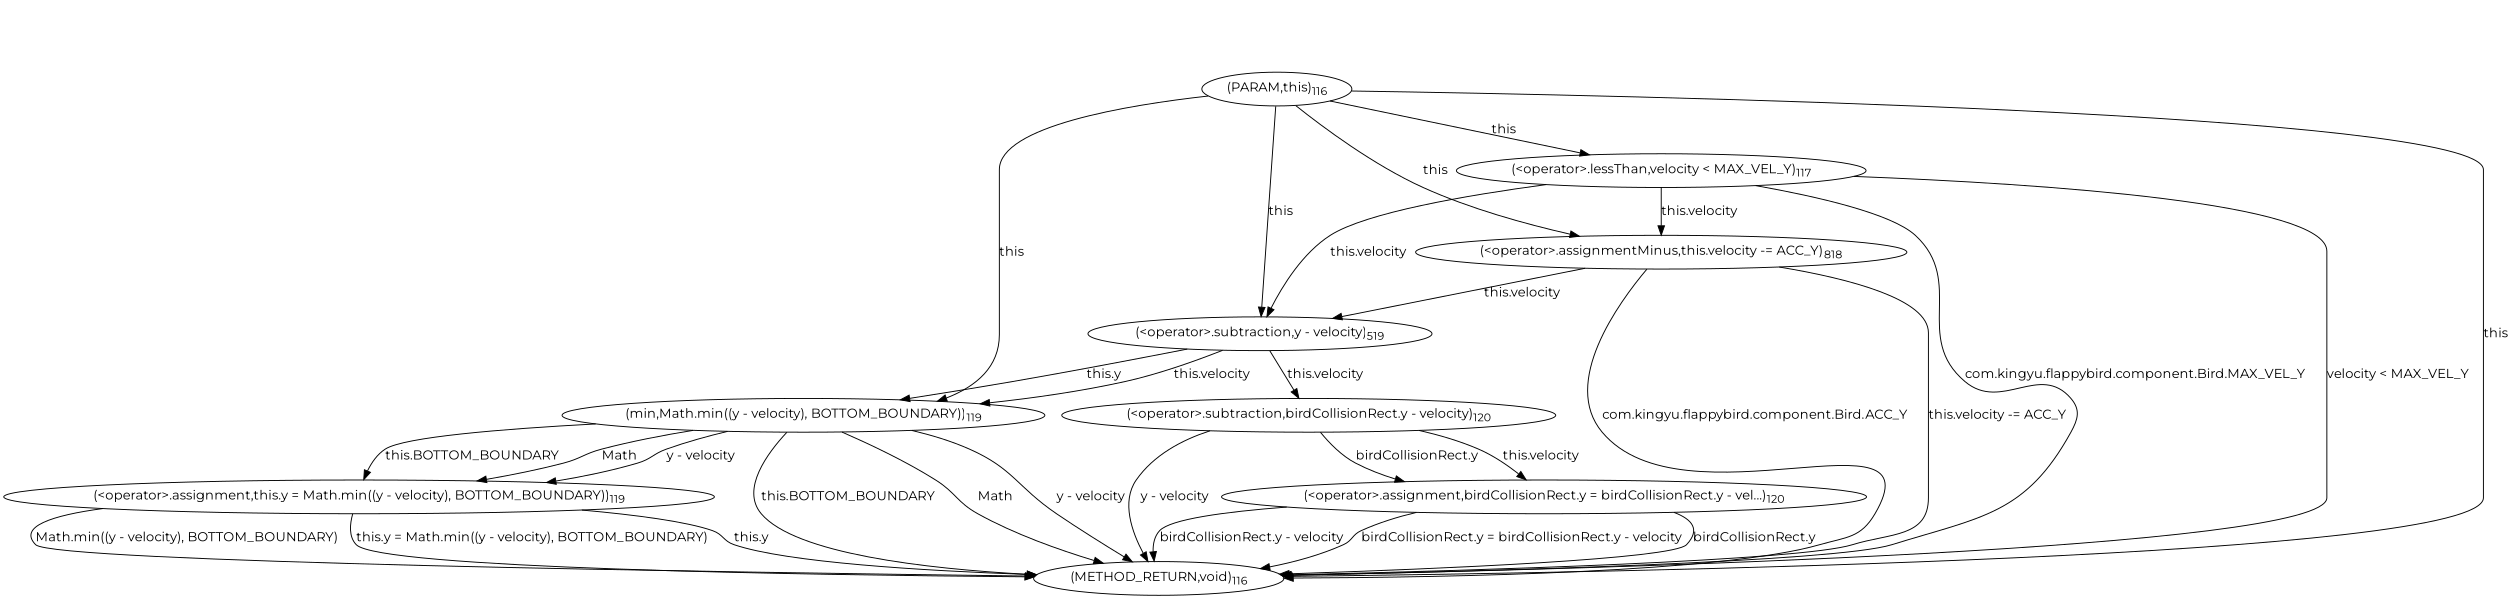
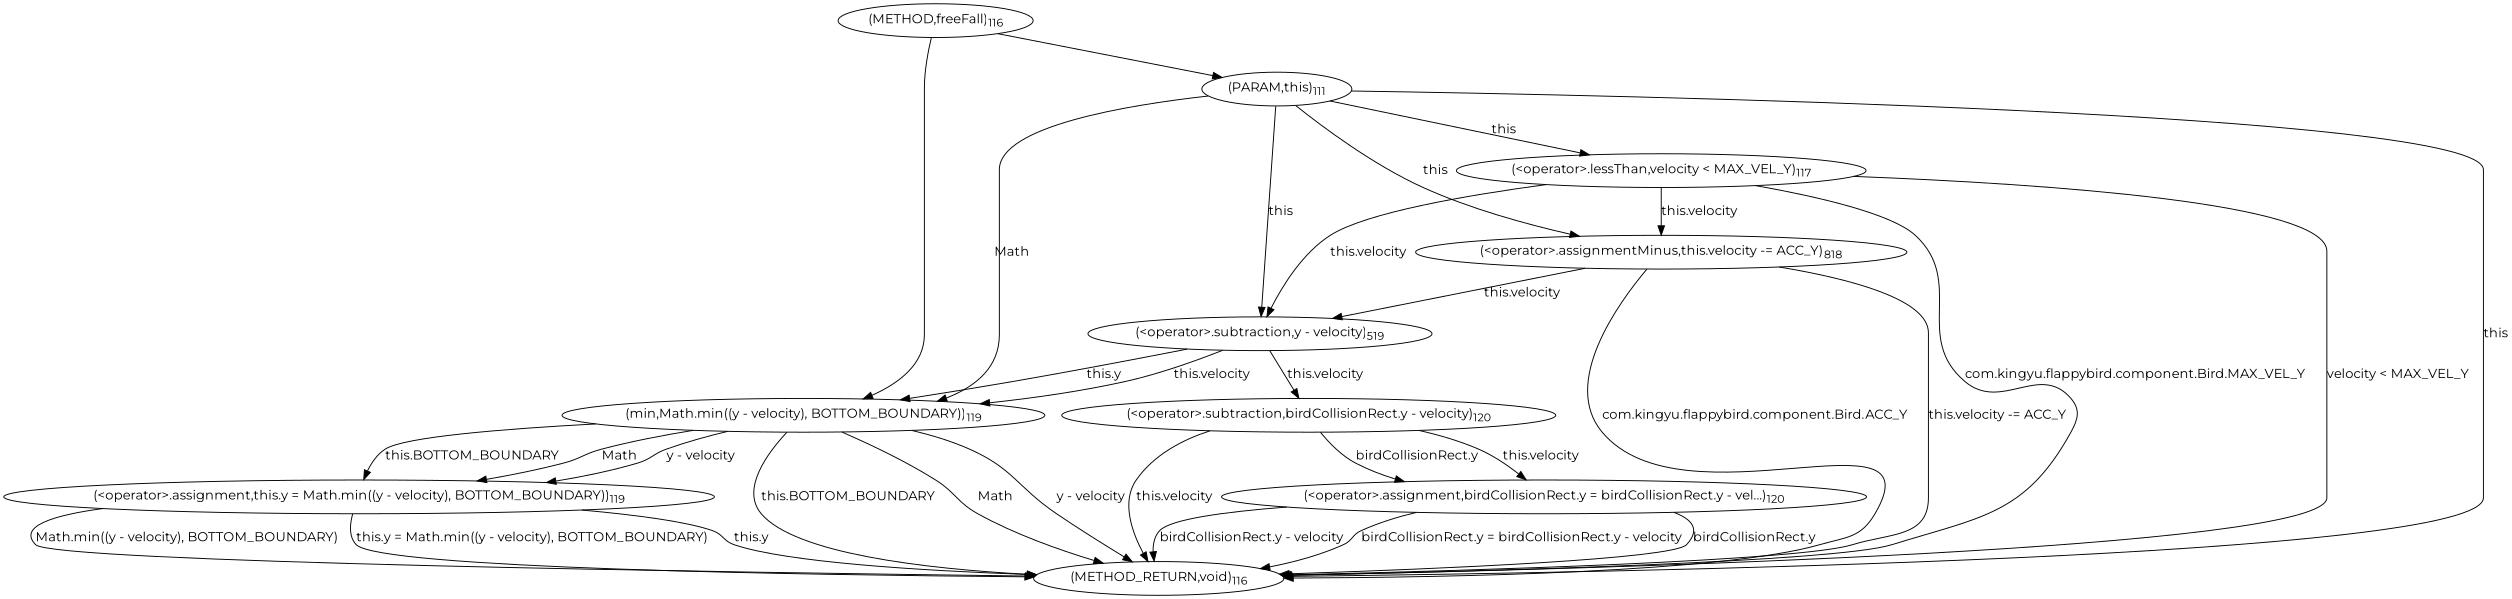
none -> (936, 21)
(1320, 88) -> (1320, 88)
(1012, 252) -> (1012, 252)
(1175, 497) -> (1175, 497)
